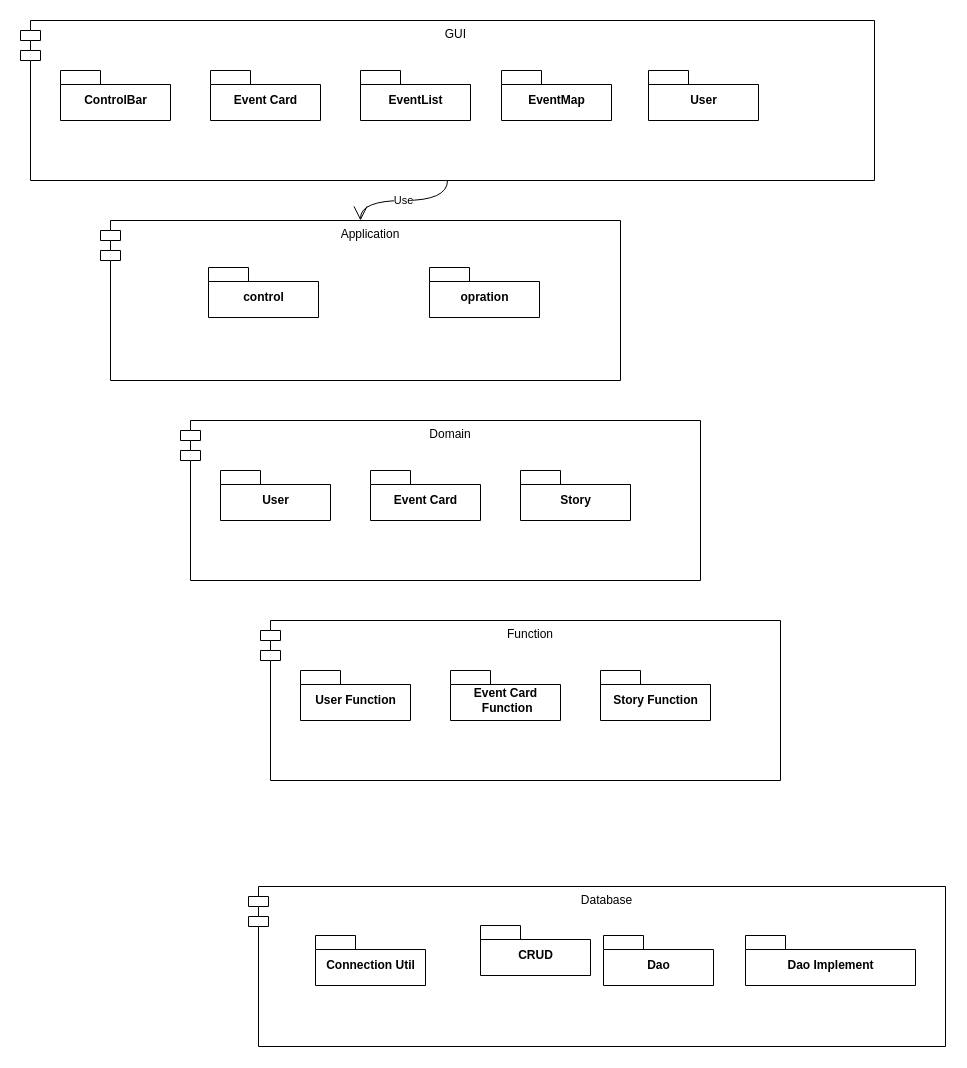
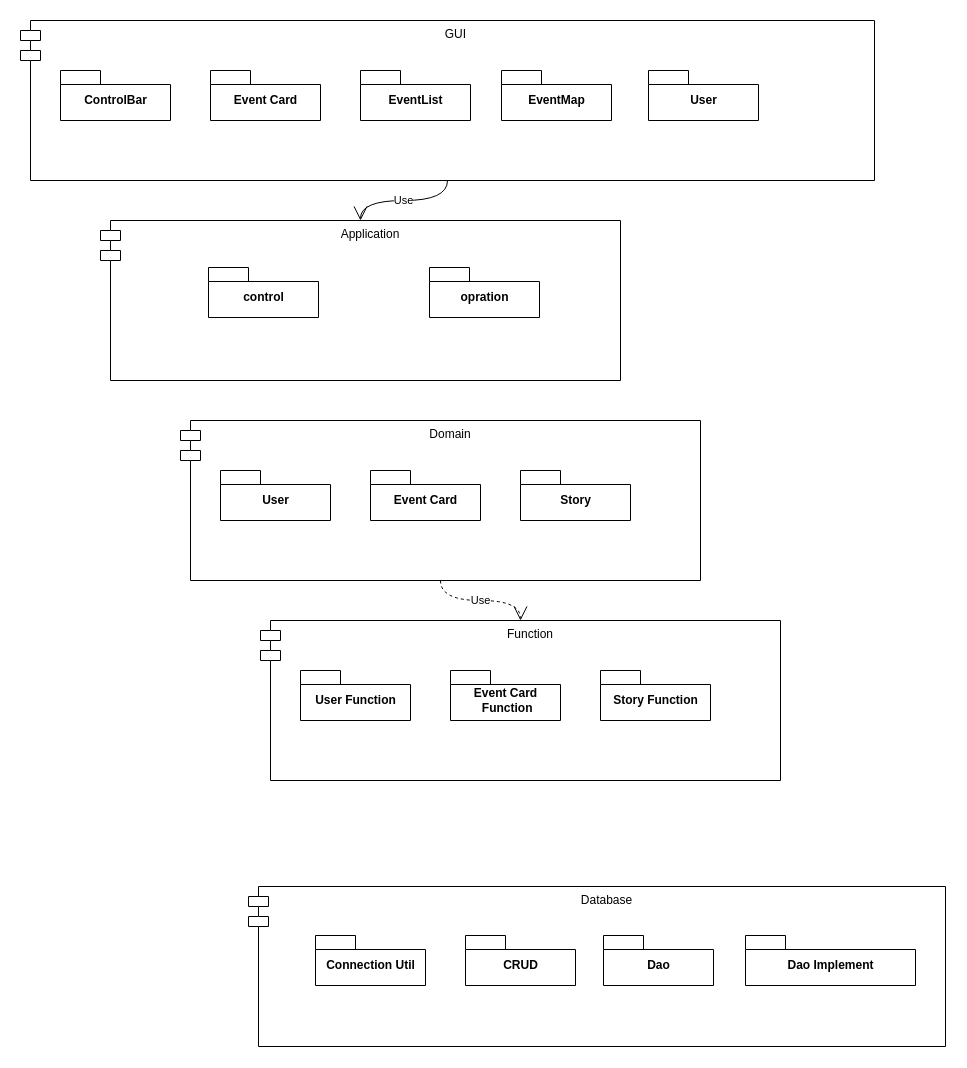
none -> (481, 601)
(536, 951) -> (521, 961)
